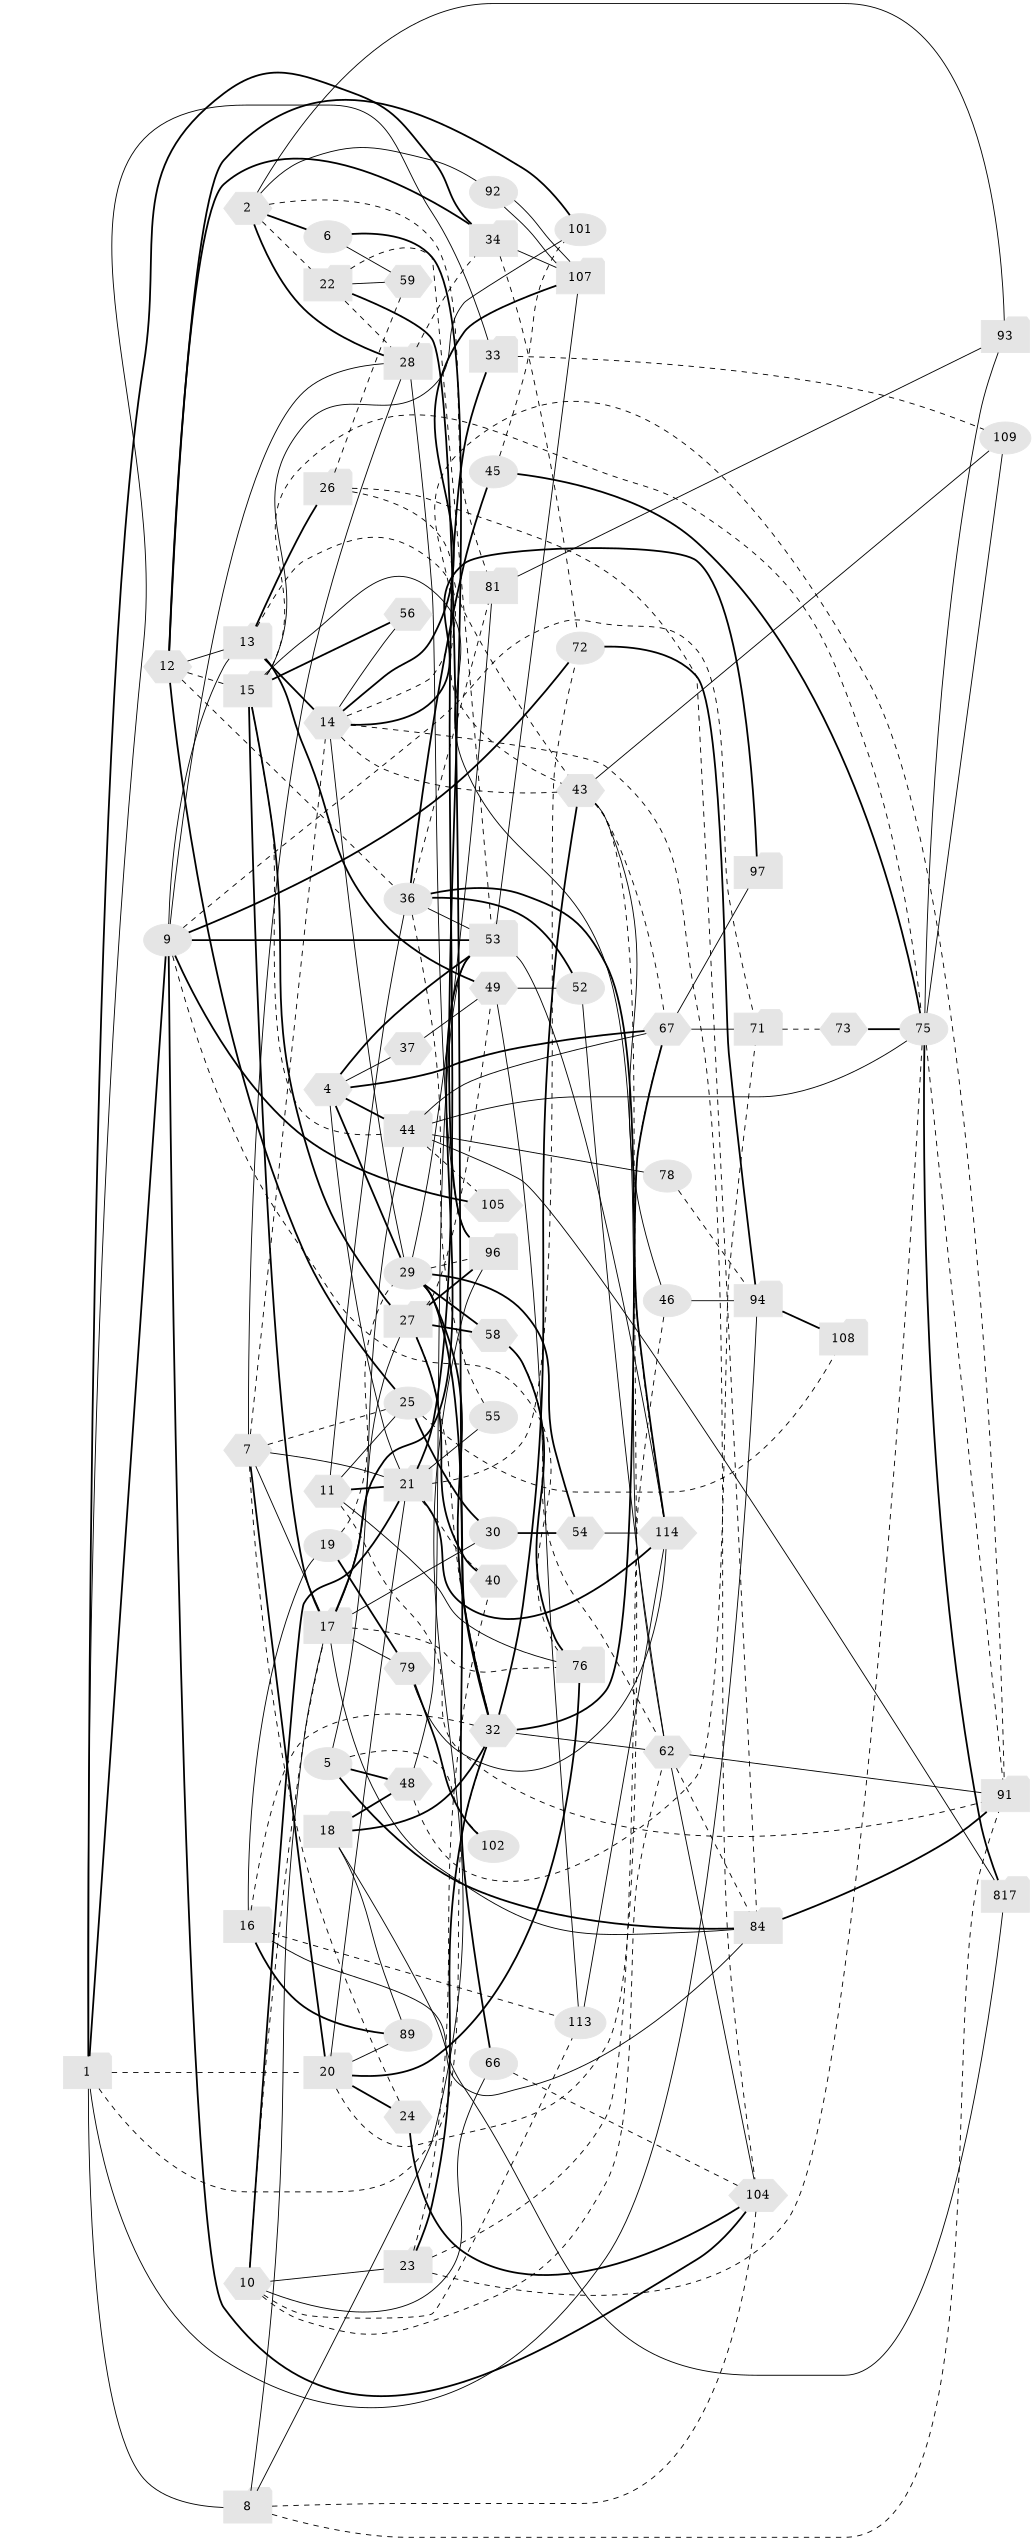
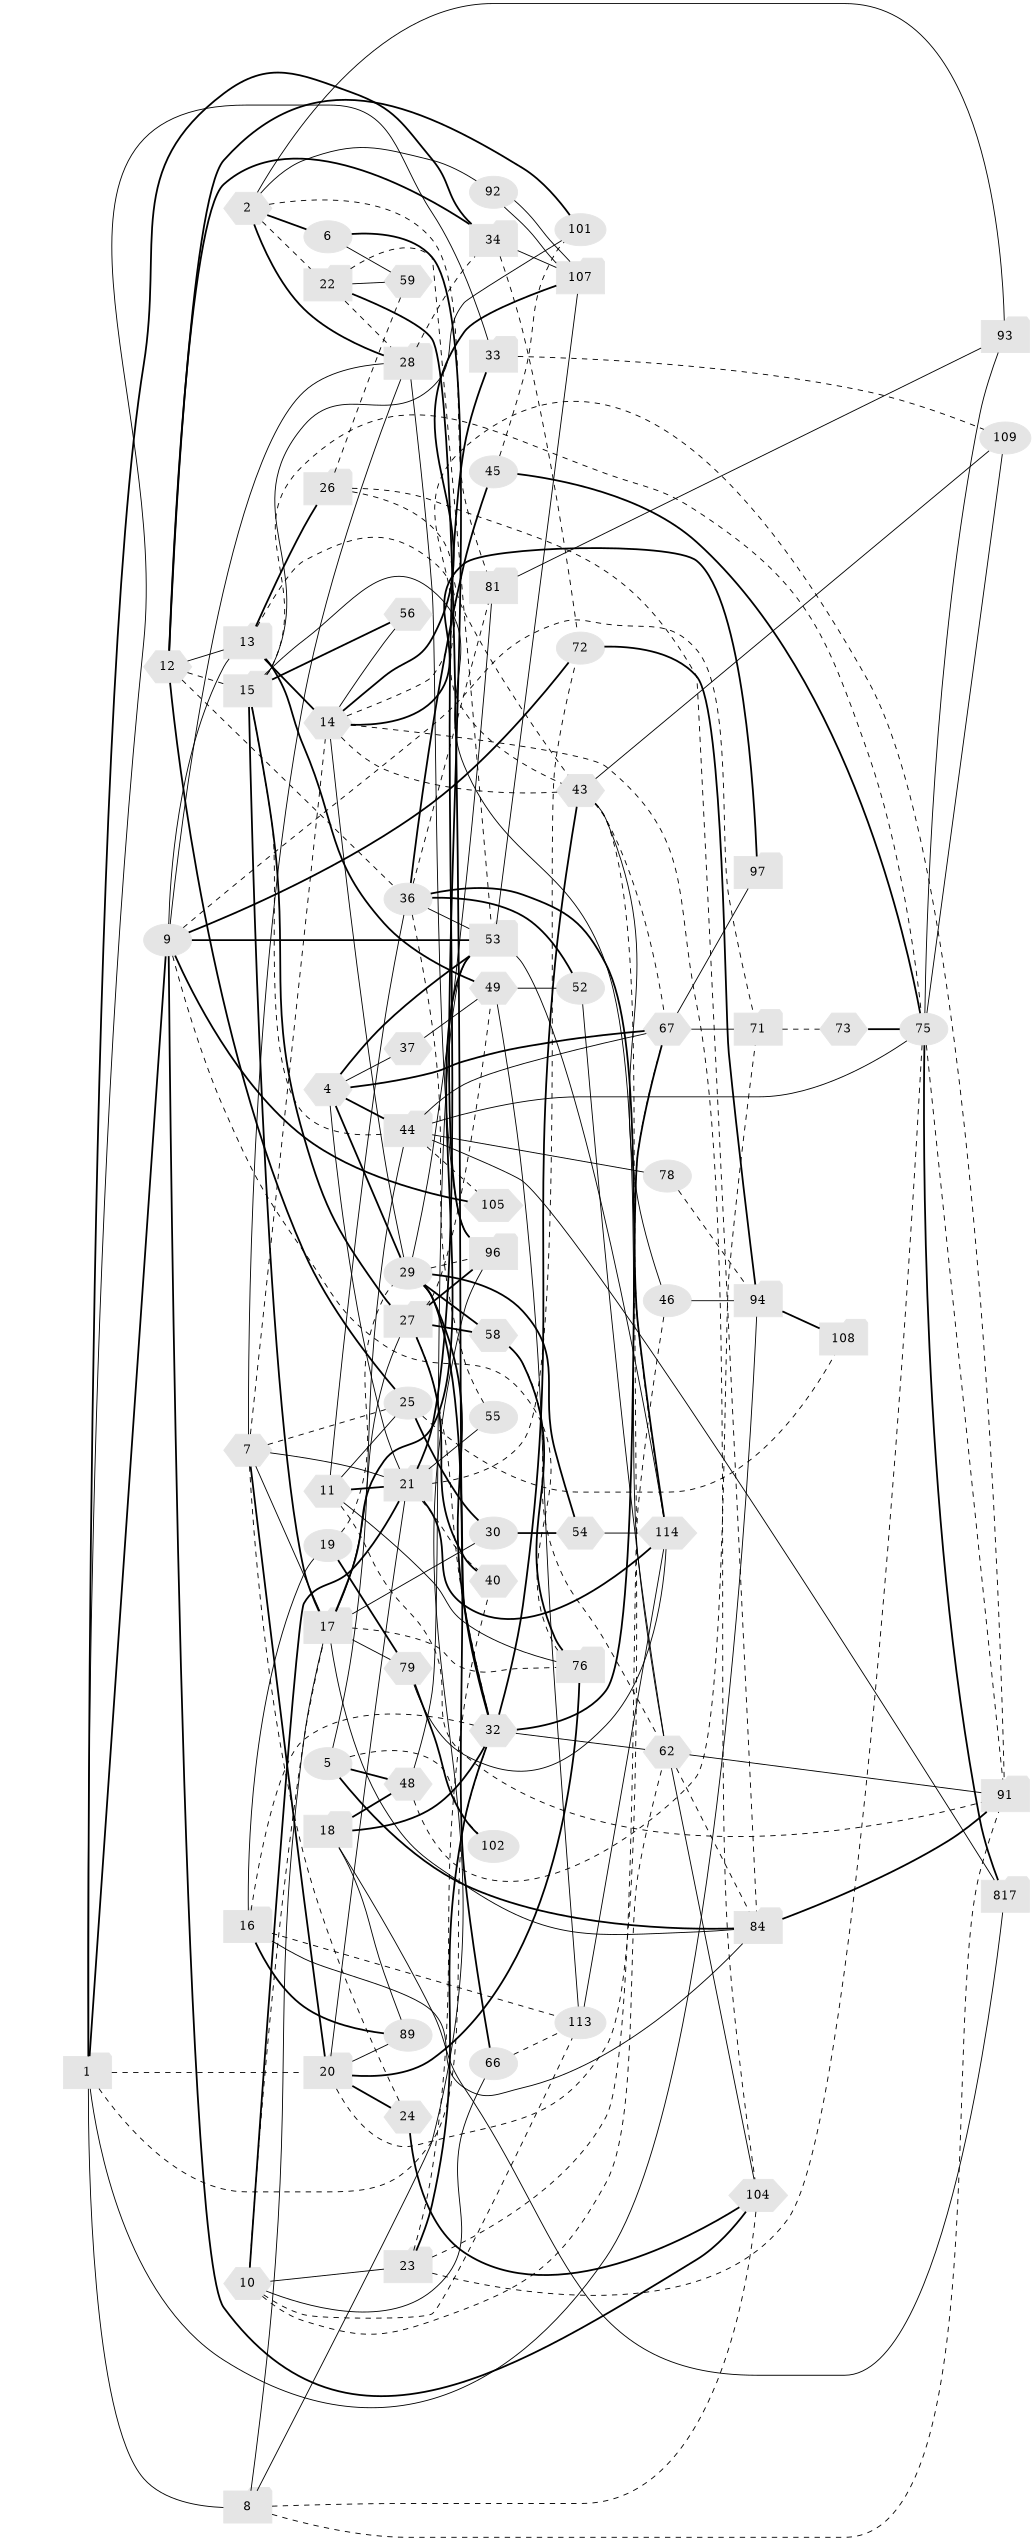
(631, 2132) -> (537, 2043)
